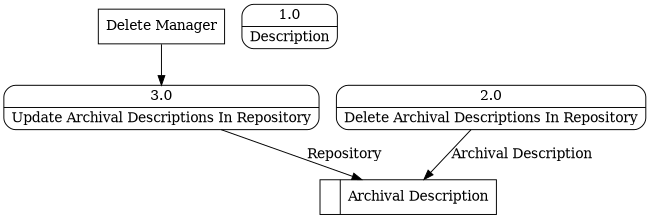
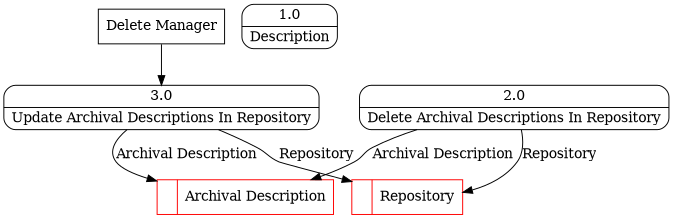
(345, 155) -> (187, 155)
none -> (407, 197)
(408, 197) -> (245, 197)
